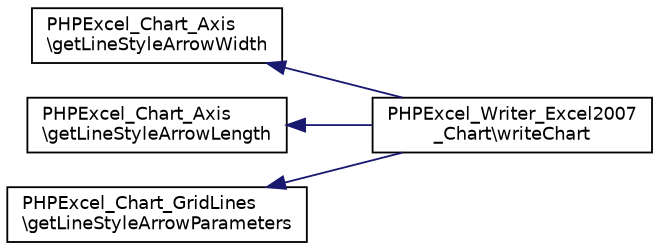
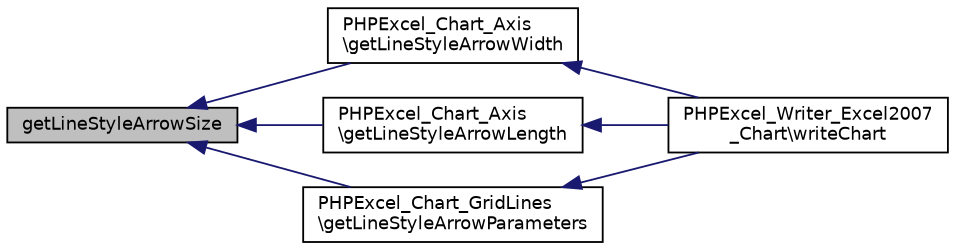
none -> (122, 125)
